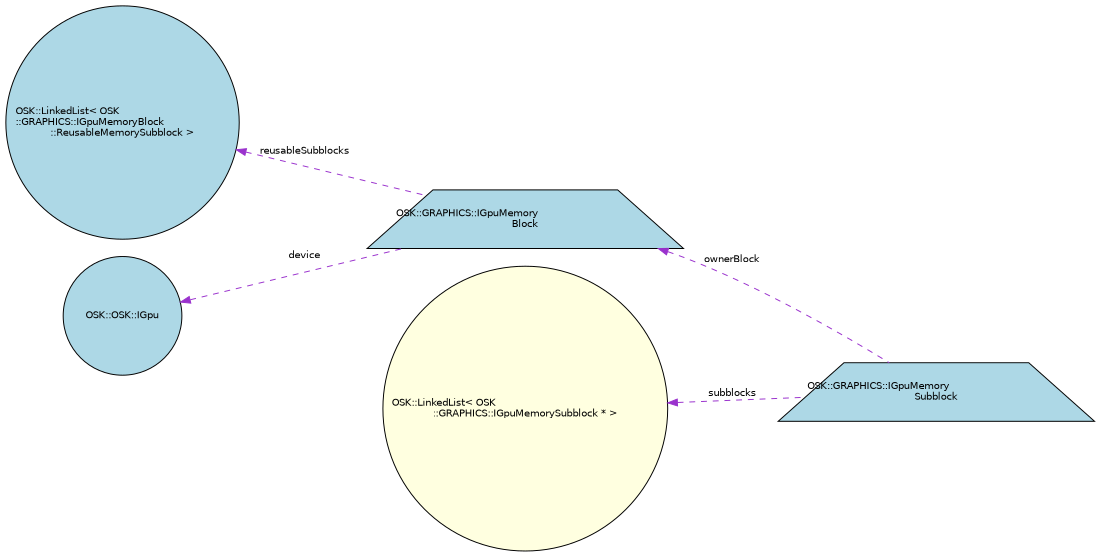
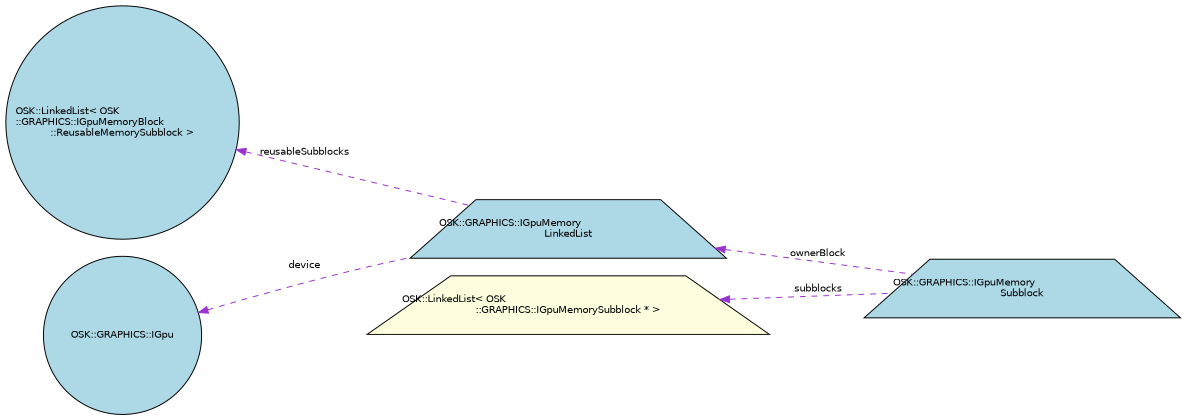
(525, 219) -> (568, 229)
(123, 316) -> (123, 335)
(525, 409) -> (568, 305)
